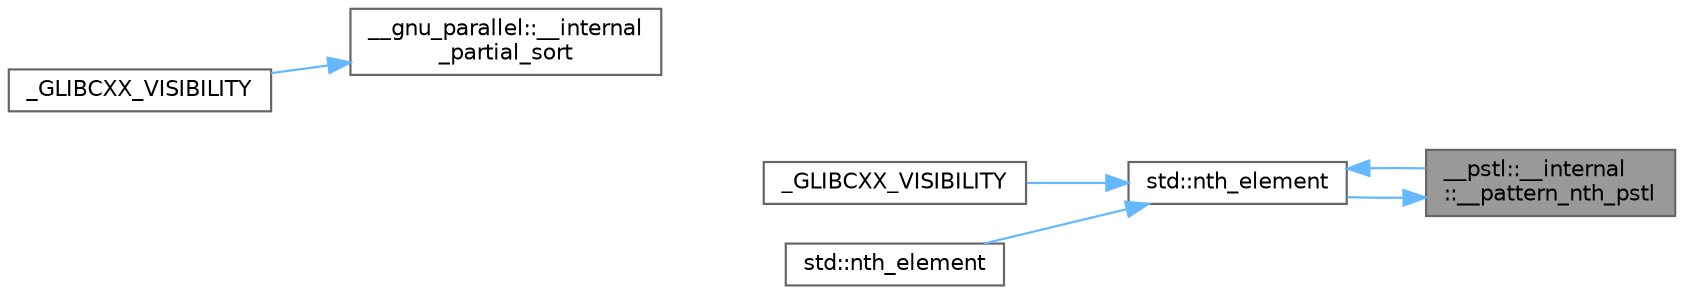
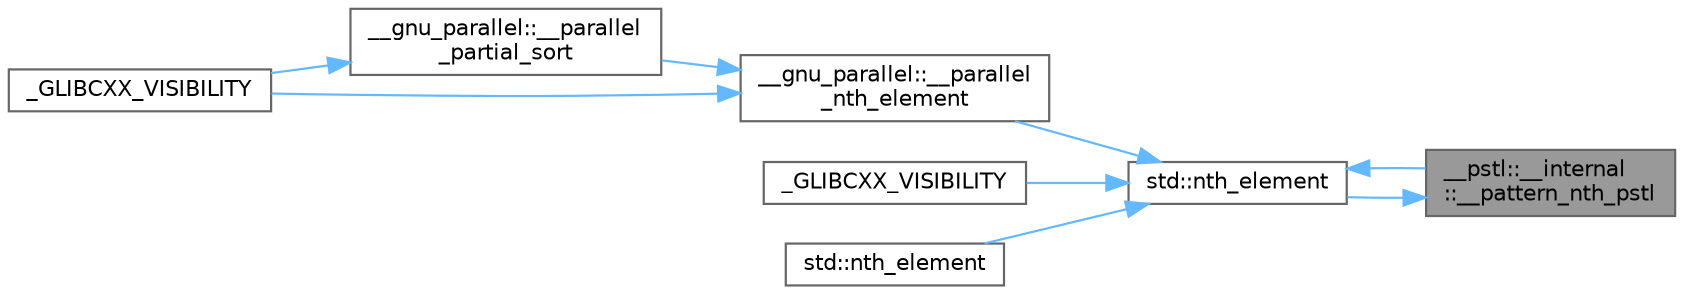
(506, 42) -> (506, 42)
none -> (895, 88)
